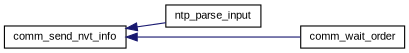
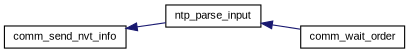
(219, 37) -> (286, 27)
